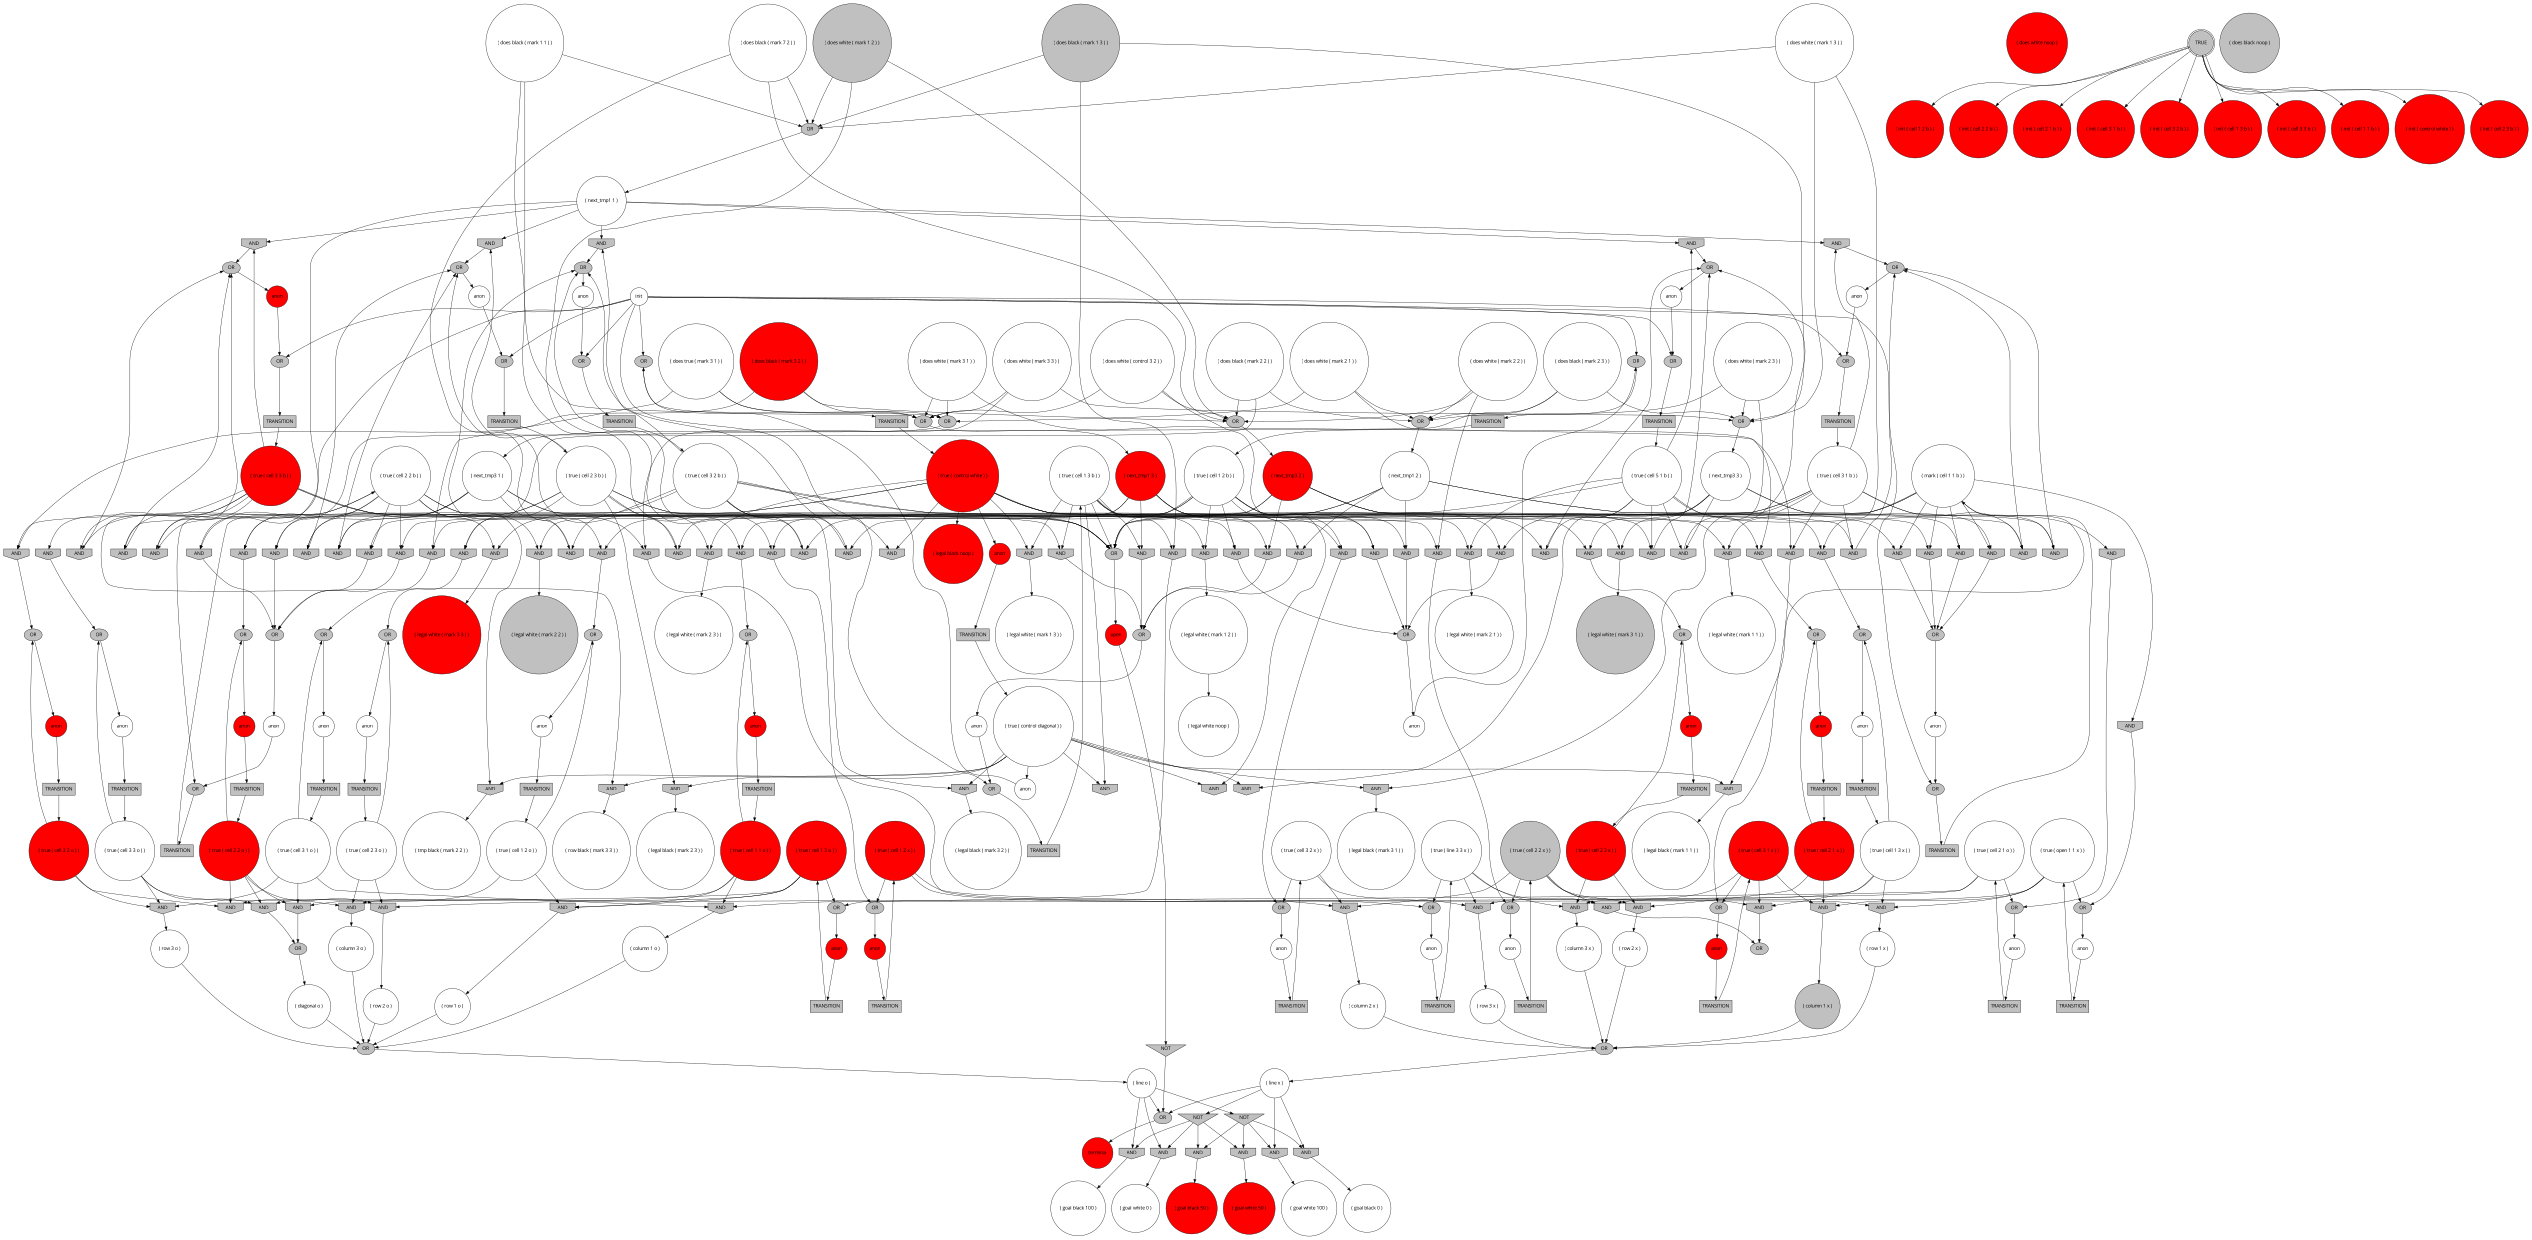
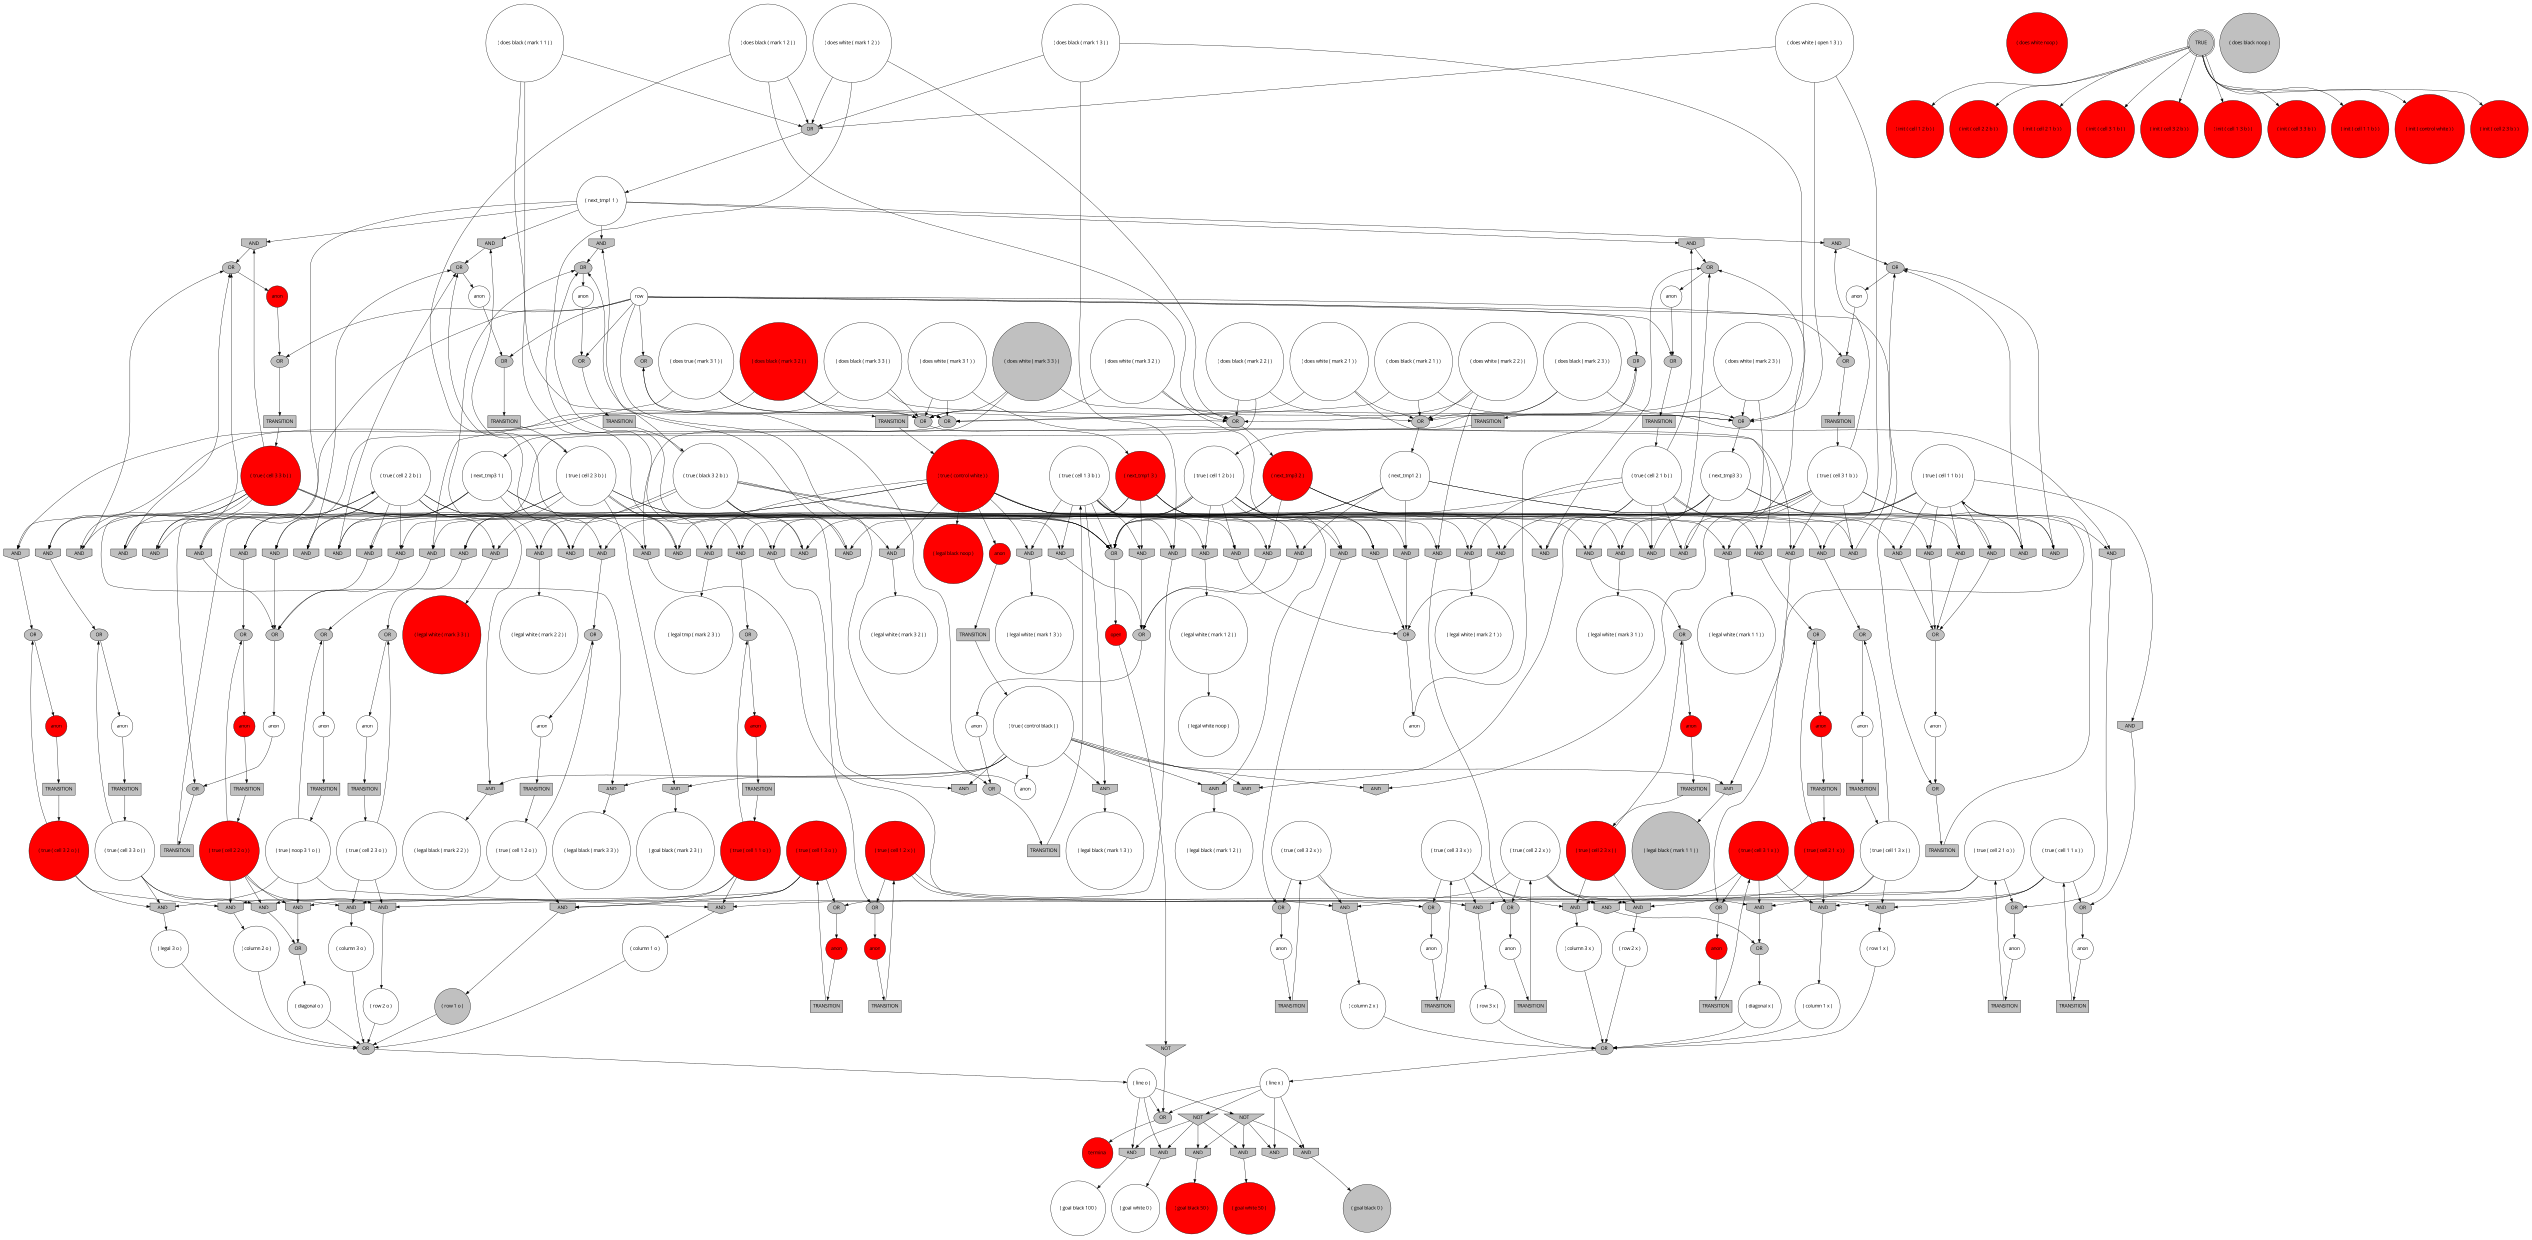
(768, 43) -> (768, 43)
(852, 43) -> (852, 43)
(1081, 43) -> (1081, 43)
(1815, 43) -> (1815, 43)
(639, 297) -> (639, 297)
none -> (863, 361)
(1032, 361) -> (1032, 361)
(1132, 361) -> (1132, 361)
none -> (1414, 361)
(706, 476) -> (706, 476)
(1652, 476) -> (1652, 476)
(1943, 476) -> (1943, 476)
(539, 635) -> (539, 635)
(694, 635) -> (694, 635)
none -> (899, 635)
(1615, 635) -> (1615, 635)
(1033, 726) -> (1033, 726)
(298, 851) -> (298, 851)
(441, 851) -> (441, 851)
(591, 851) -> (591, 851)
(675, 851) -> (675, 851)
(982, 851) -> none
none -> (1105, 851)
none -> (1214, 851)
(1376, 851) -> none
(1451, 851) -> (1451, 851)
(1530, 851) -> (1530, 851)
(1671, 851) -> (1671, 851)
(2063, 851) -> (2063, 851)
(170, 949) -> (170, 949)
none -> (256, 949)
(453, 1006) -> (453, 1006)
none -> (1760, 1006)
(1818, 1006) -> (1818, 1006)
(1309, 1208) -> none
(1367, 1208) -> (1367, 1208)
